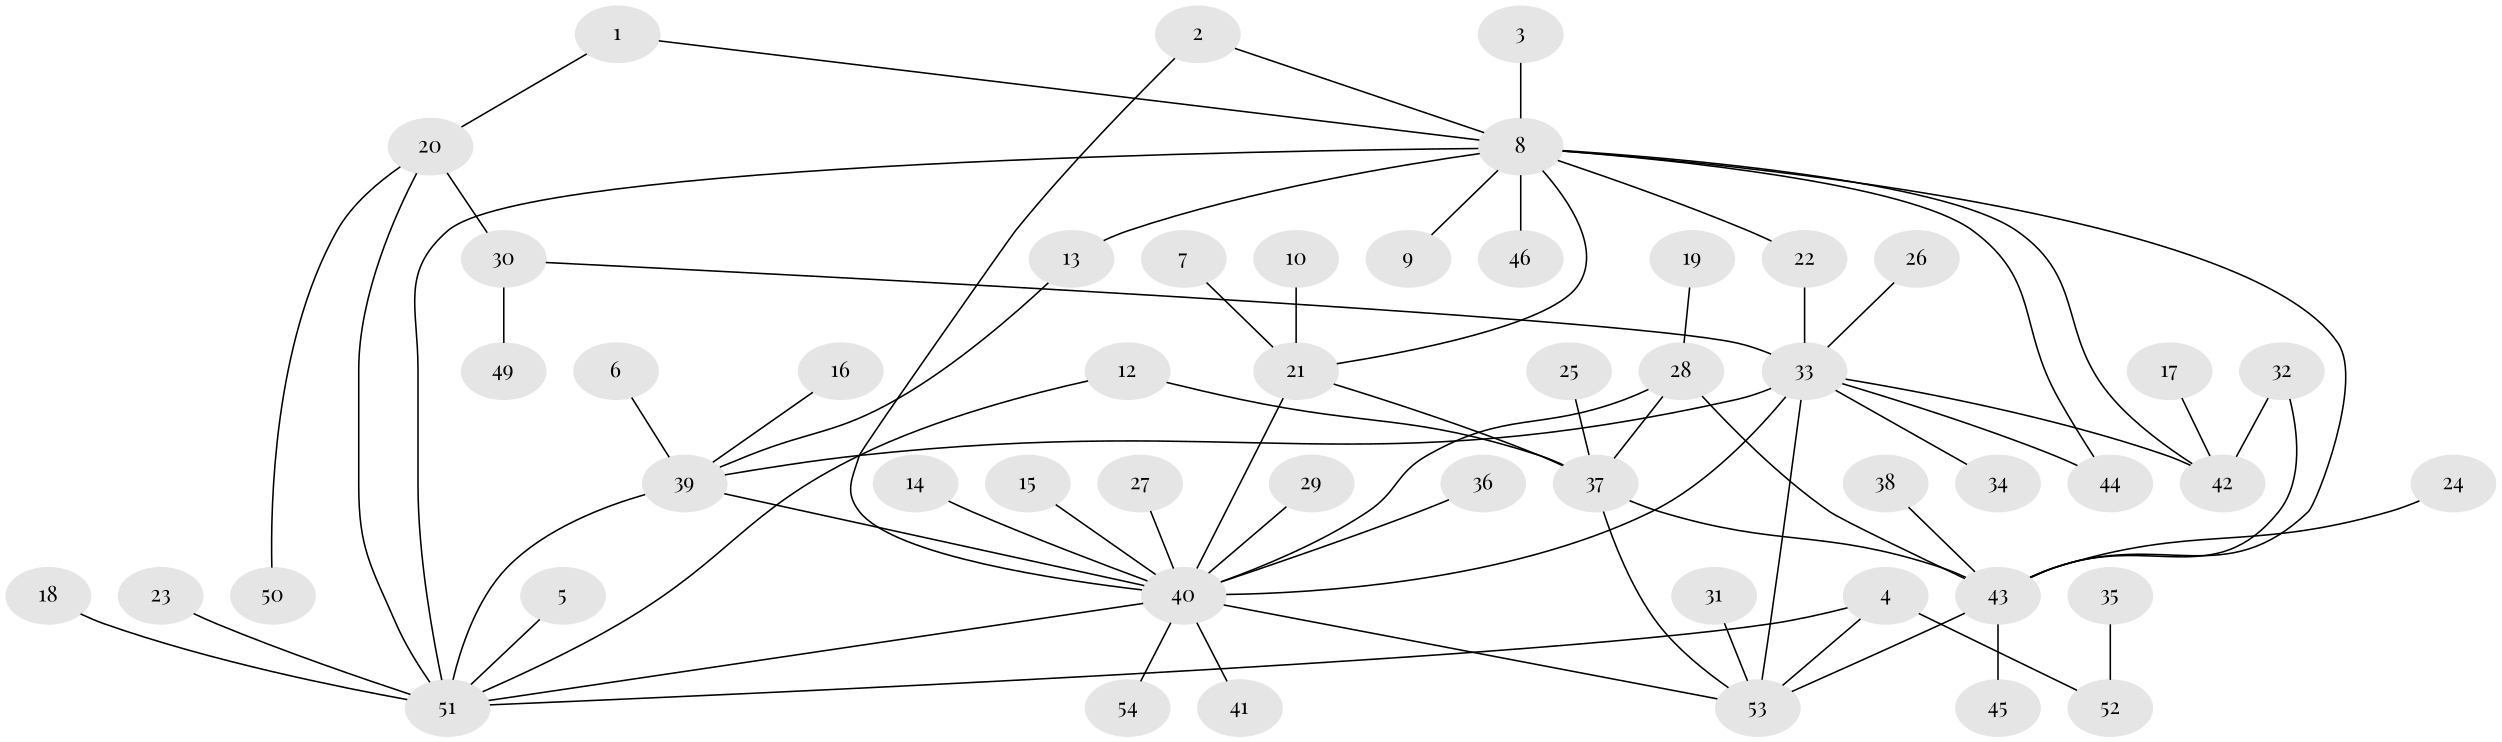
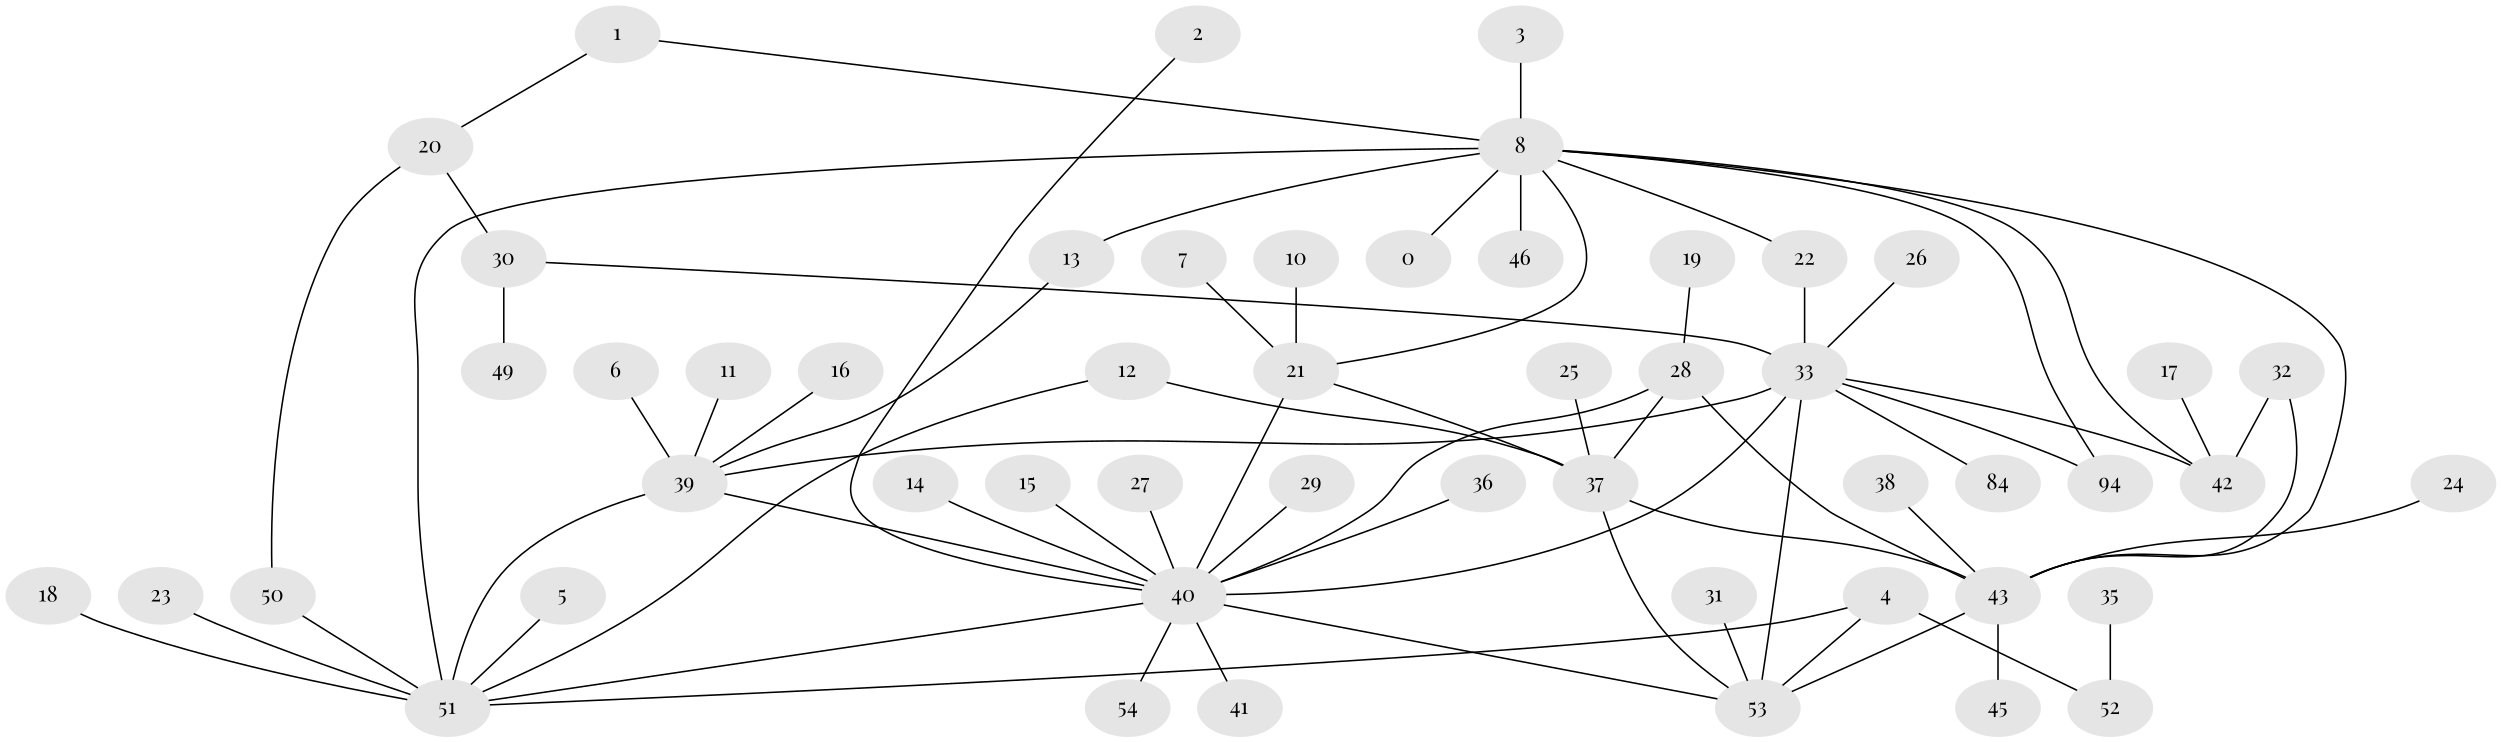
(1360, 91) -> none
(1408, 259) -> (1408, 259)
none -> (728, 371)
(359, 431) -> (360, 652)
(1998, 484) -> (1998, 484)
(2110, 484) -> (2110, 484)
